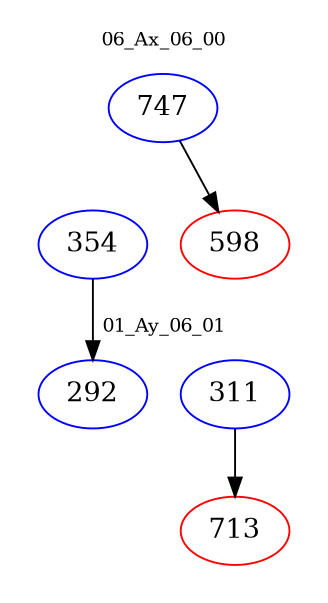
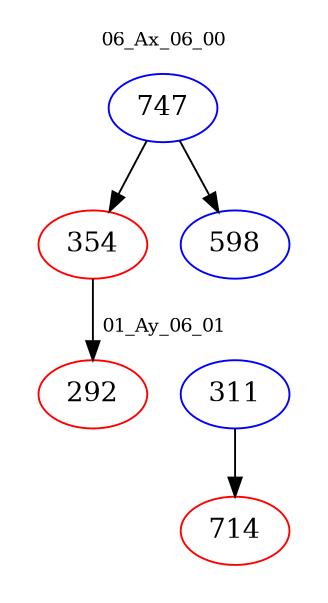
none -> (133, 167)
(93, 245) -> (93, 245)
(235, 245) -> (235, 245)
(93, 394) -> (93, 394)
(235, 531) -> (235, 531)
